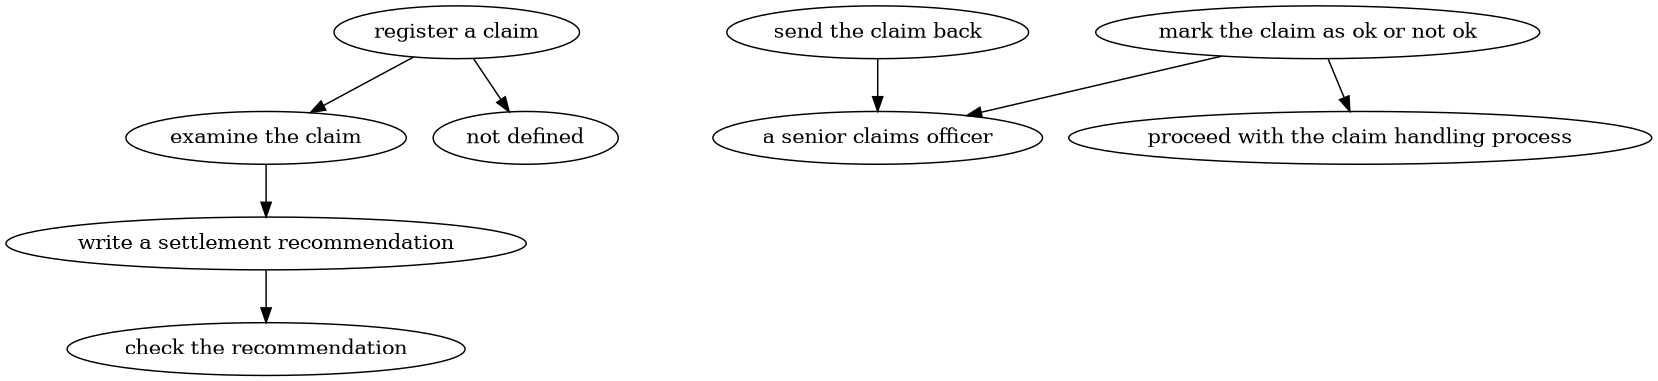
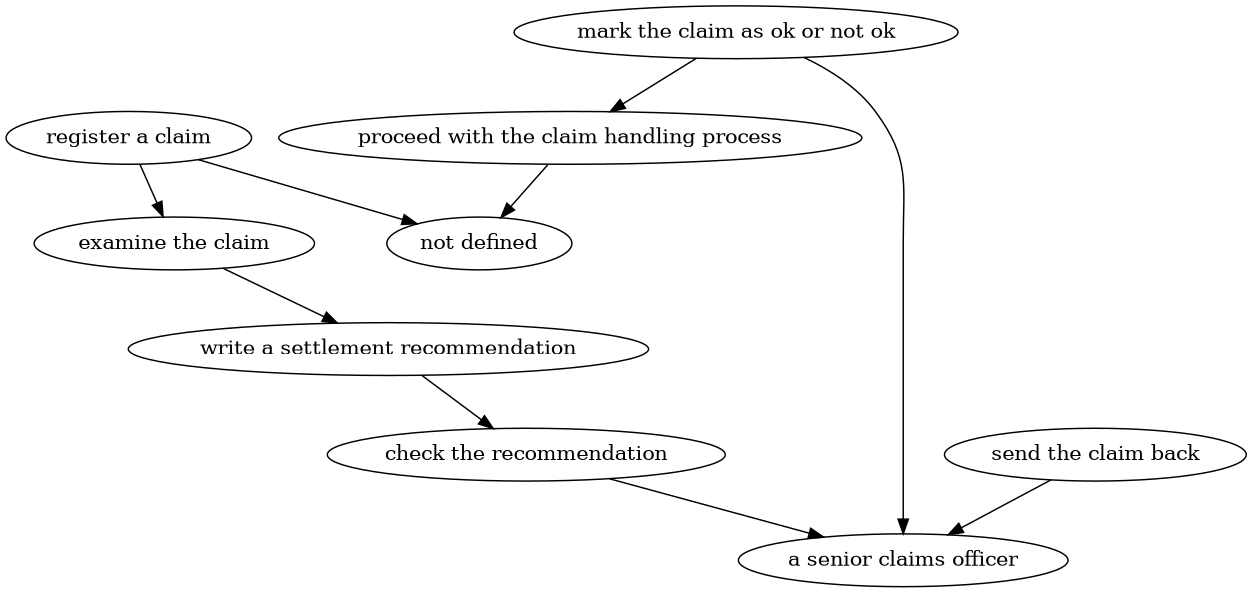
none -> (529, 186)
none -> (709, 506)
